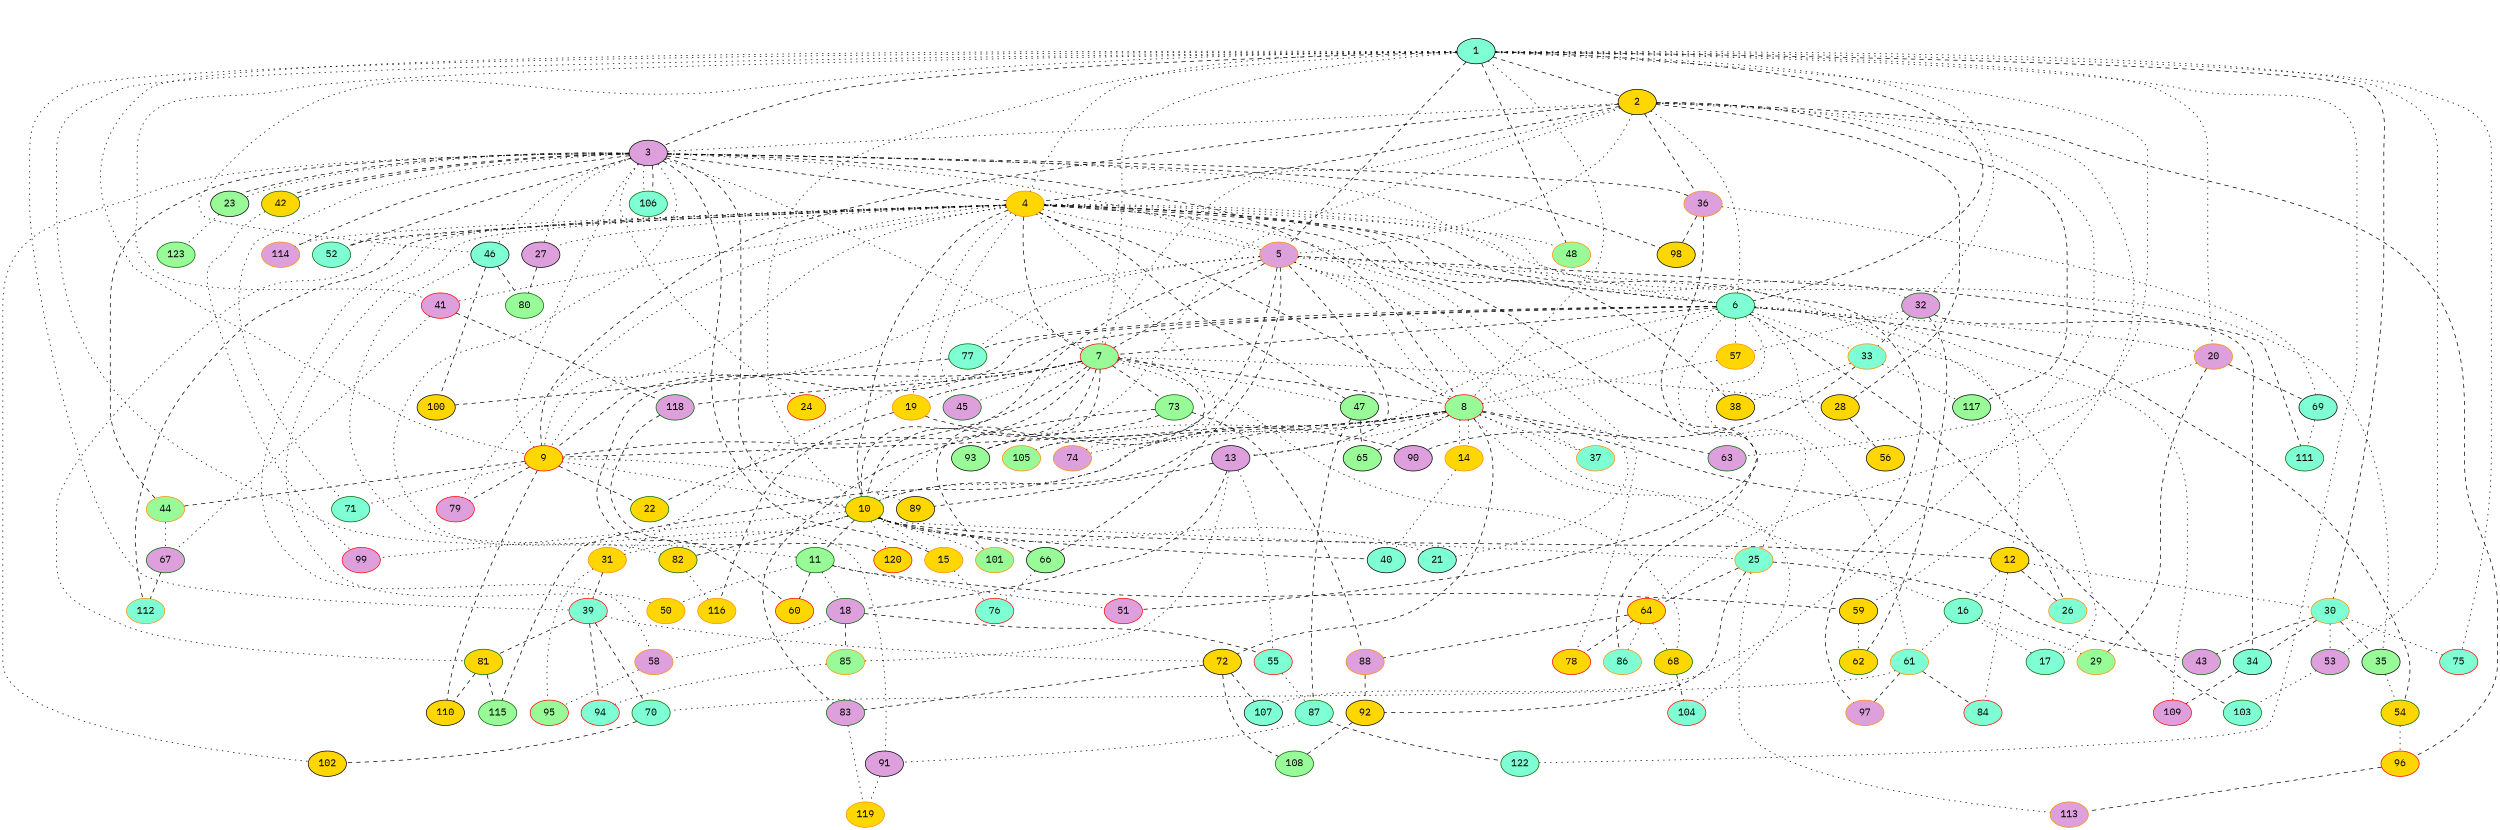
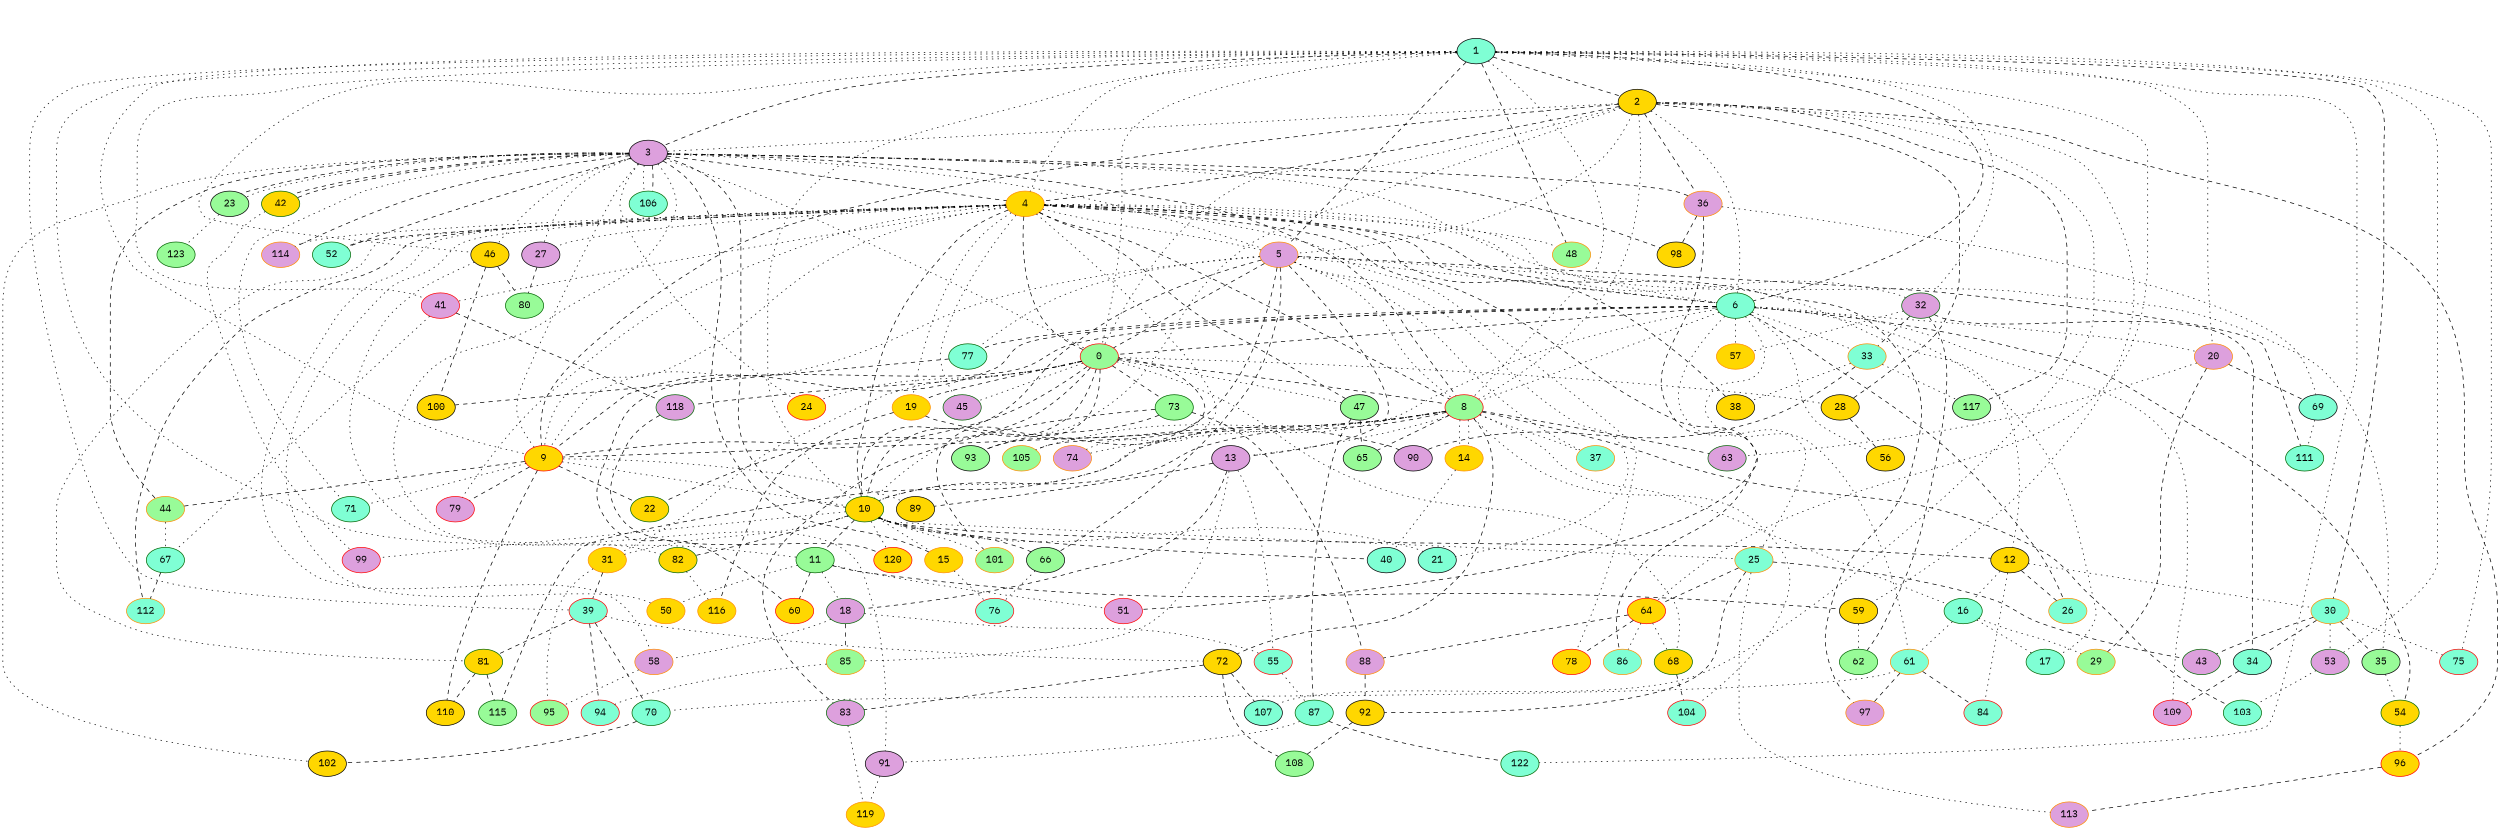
(490, 255) -> (490, 255)
(1099, 357) -> (1099, 357)
(1588, 384) -> (1623, 262)
(165, 560) -> (165, 560)
(1063, 628) -> (1063, 628)
(1859, 662) -> (1859, 662)
